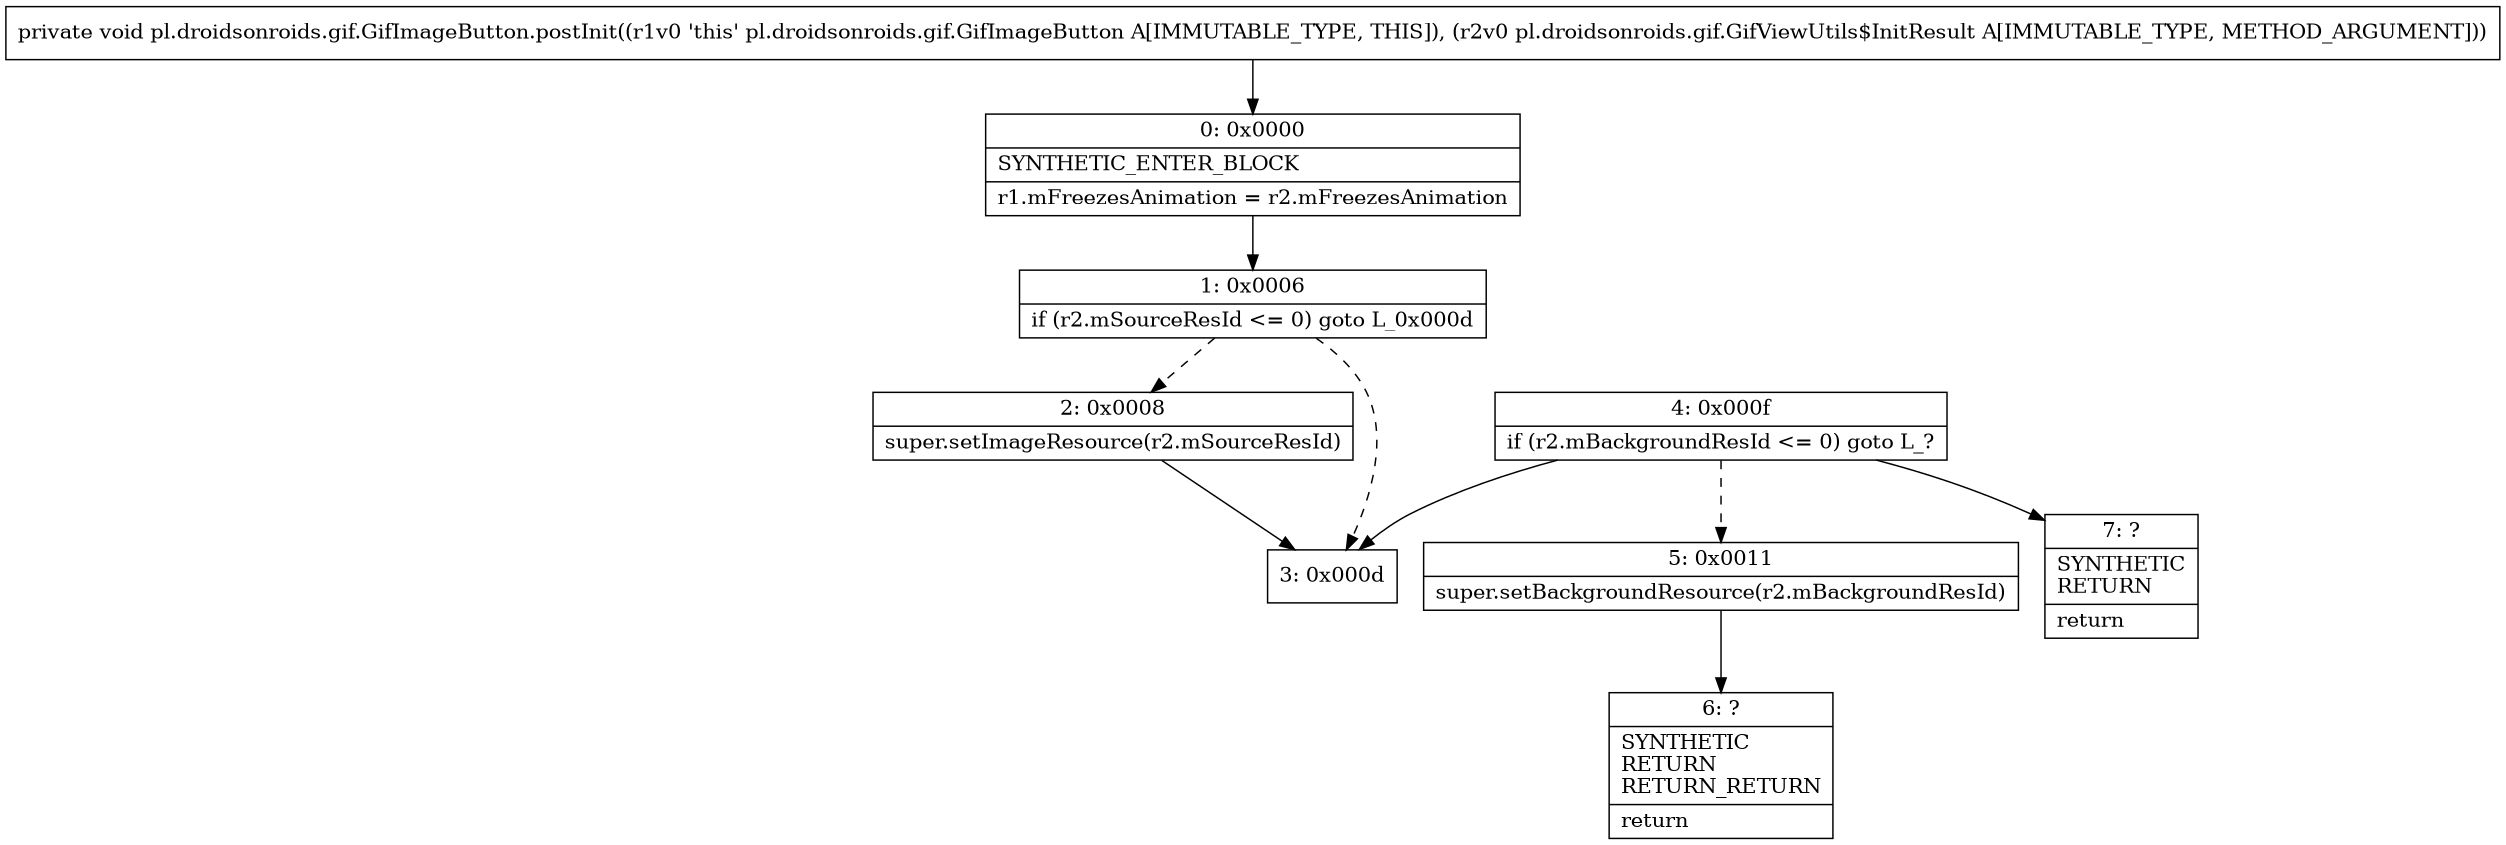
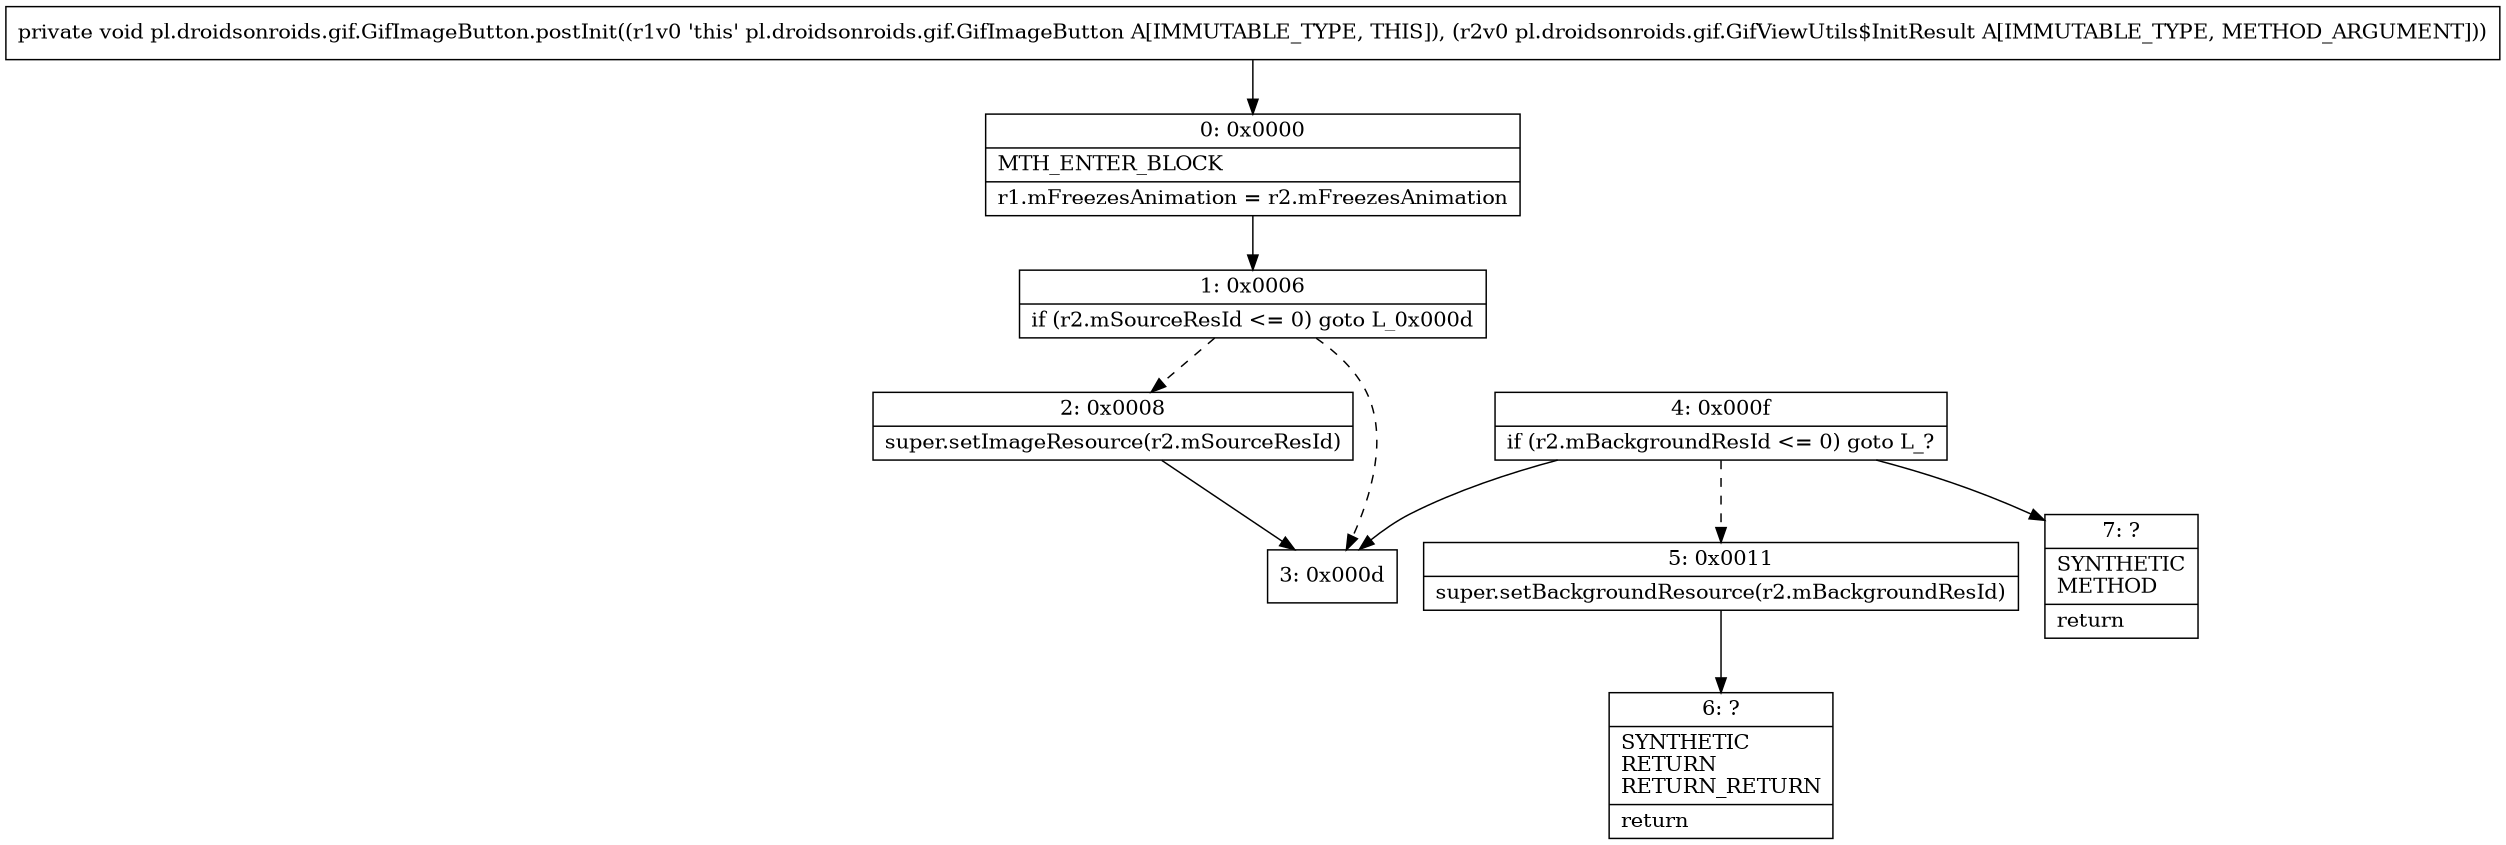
(1148, 164) -> (1111, 164)
(2105, 587) -> (2107, 587)
